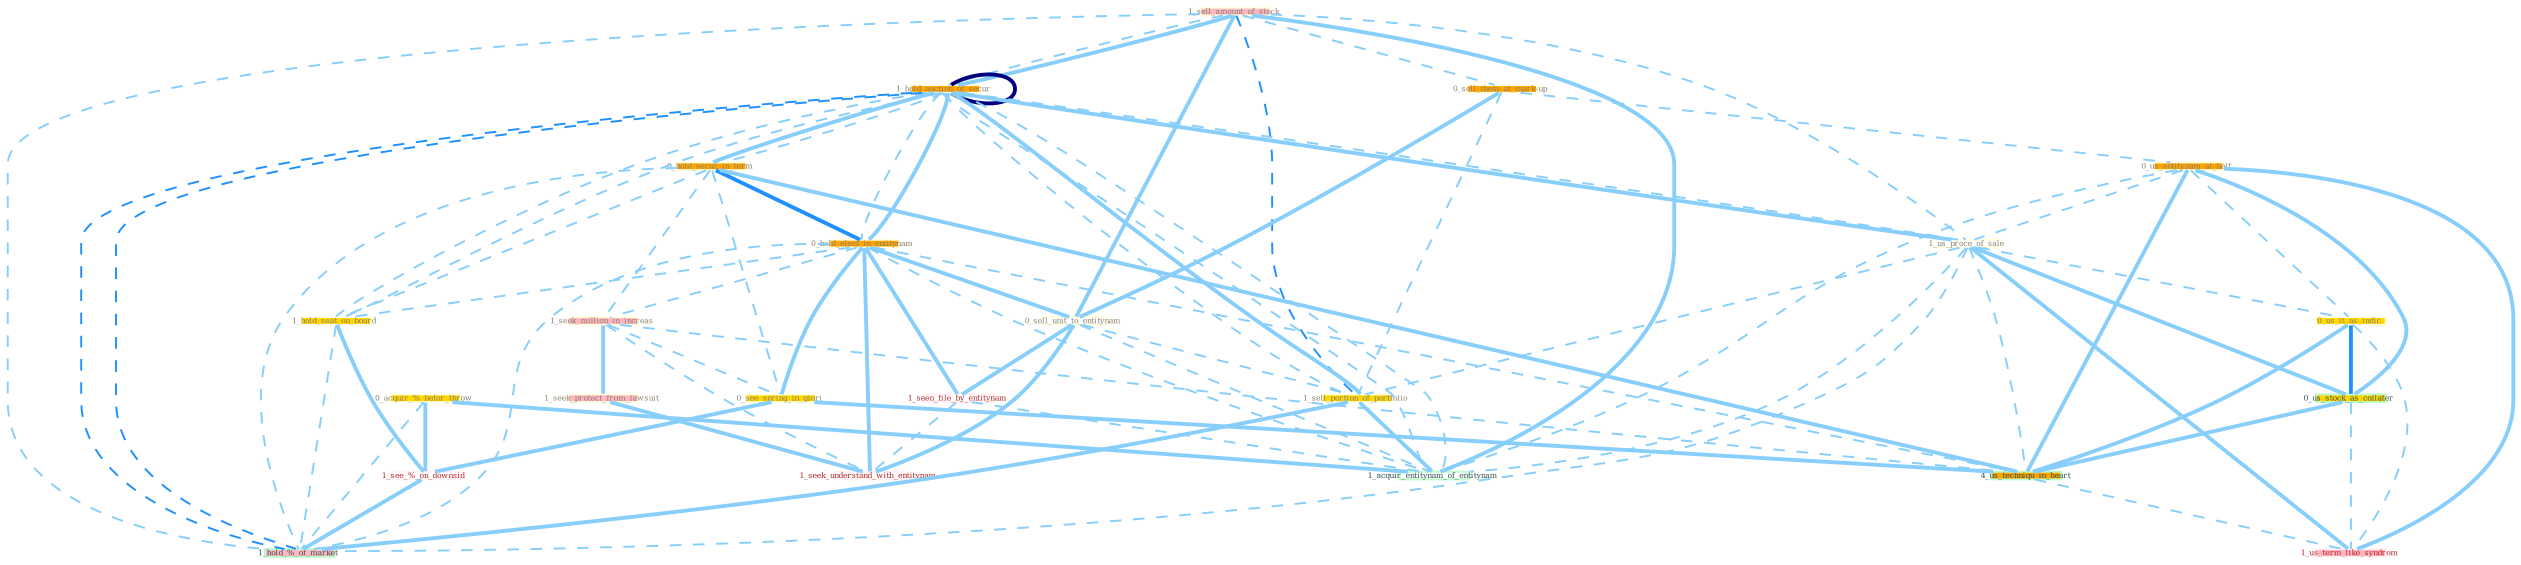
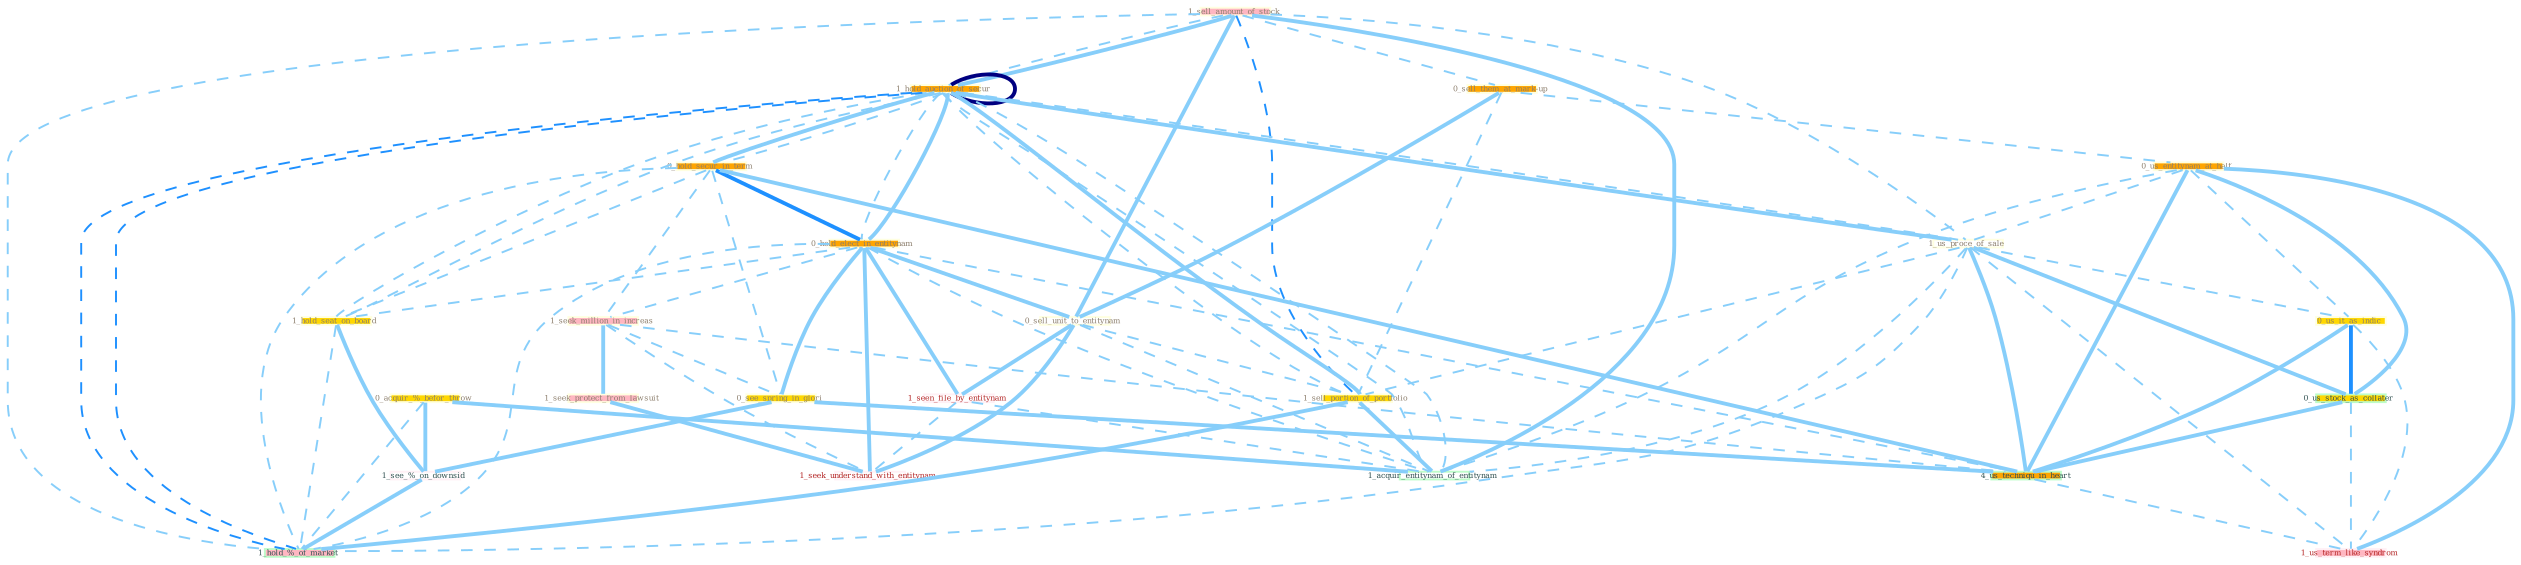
(2005, 357) -> (2005, 357)
(2159, 398) -> (2159, 398)
(425, 476) -> (425, 476)
